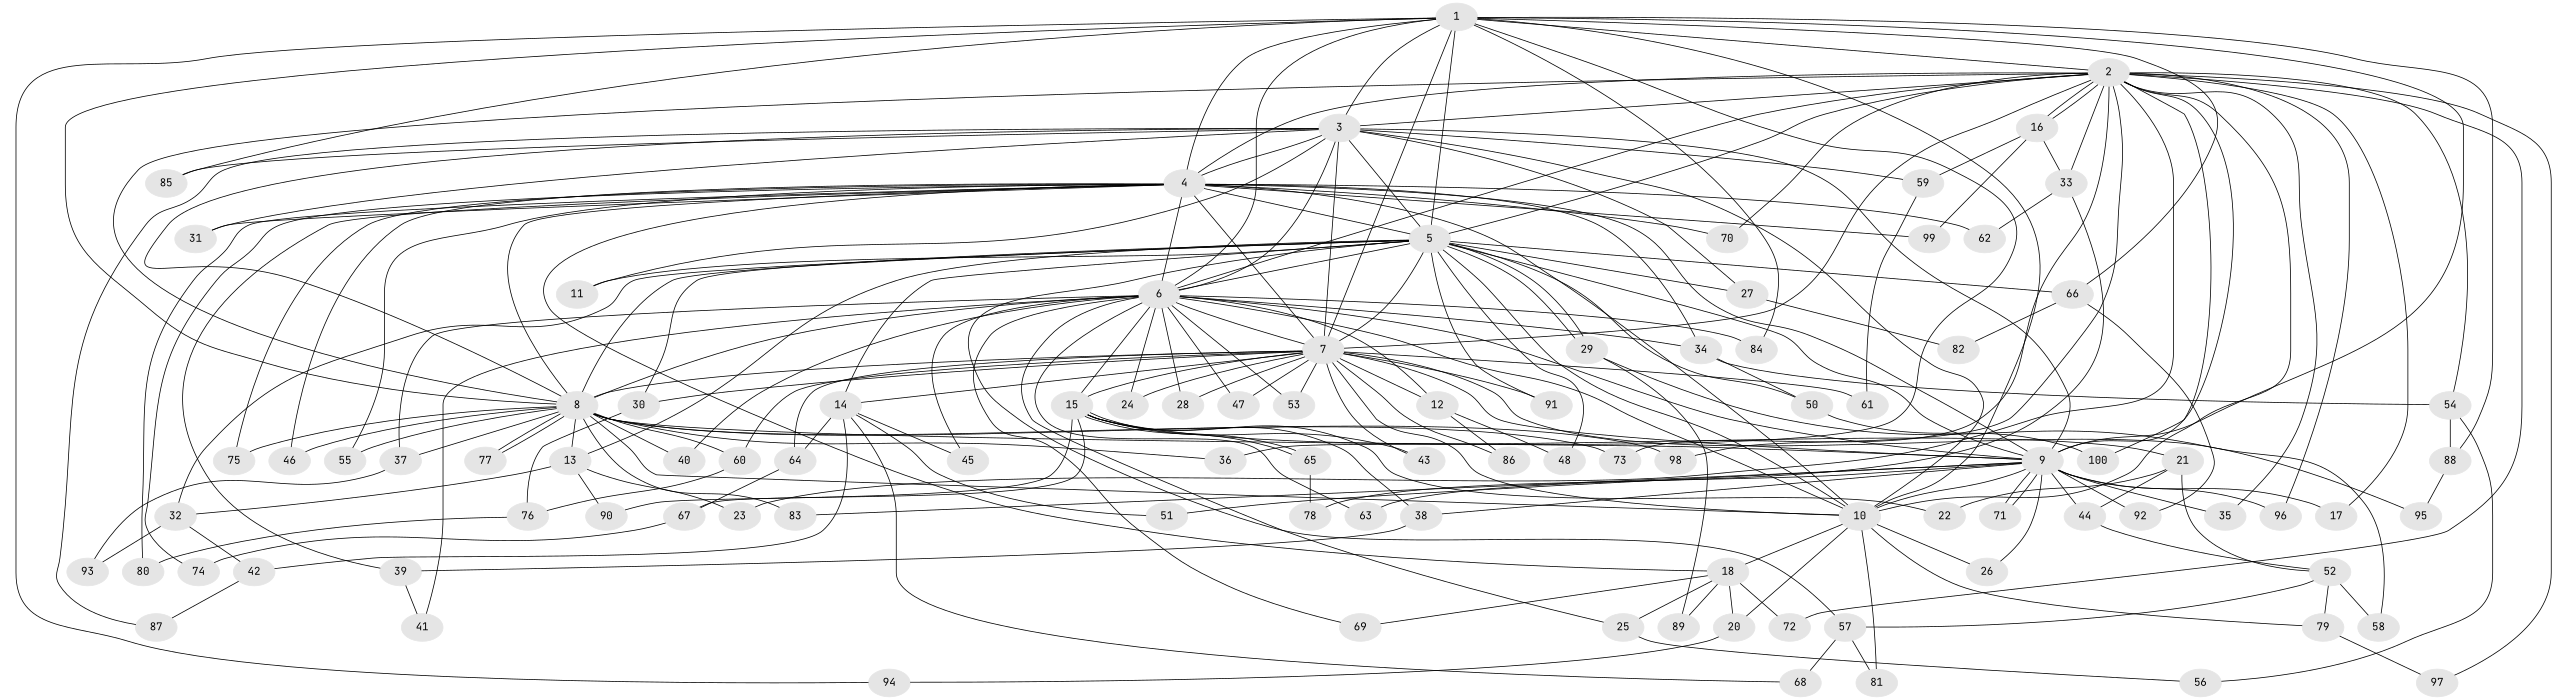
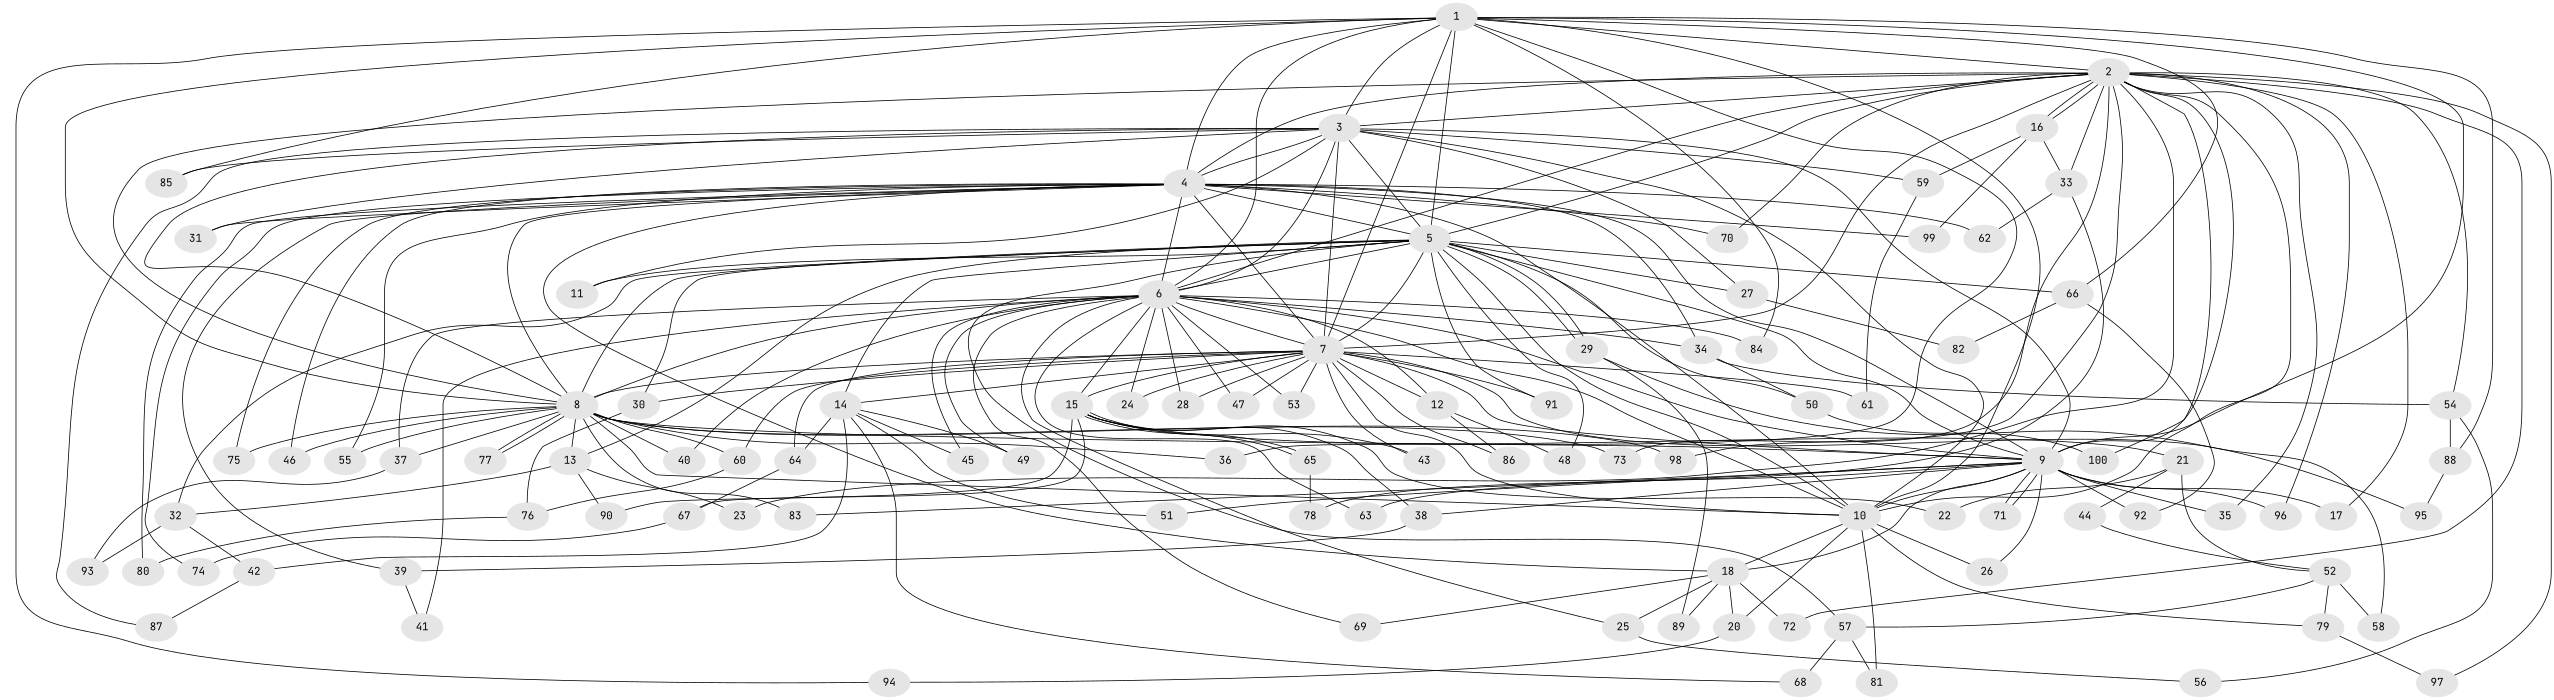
none -> (1023, 461)
(2059, 483) -> (1897, 523)
